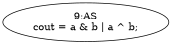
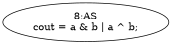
(86, 22) -> (86, 22)
